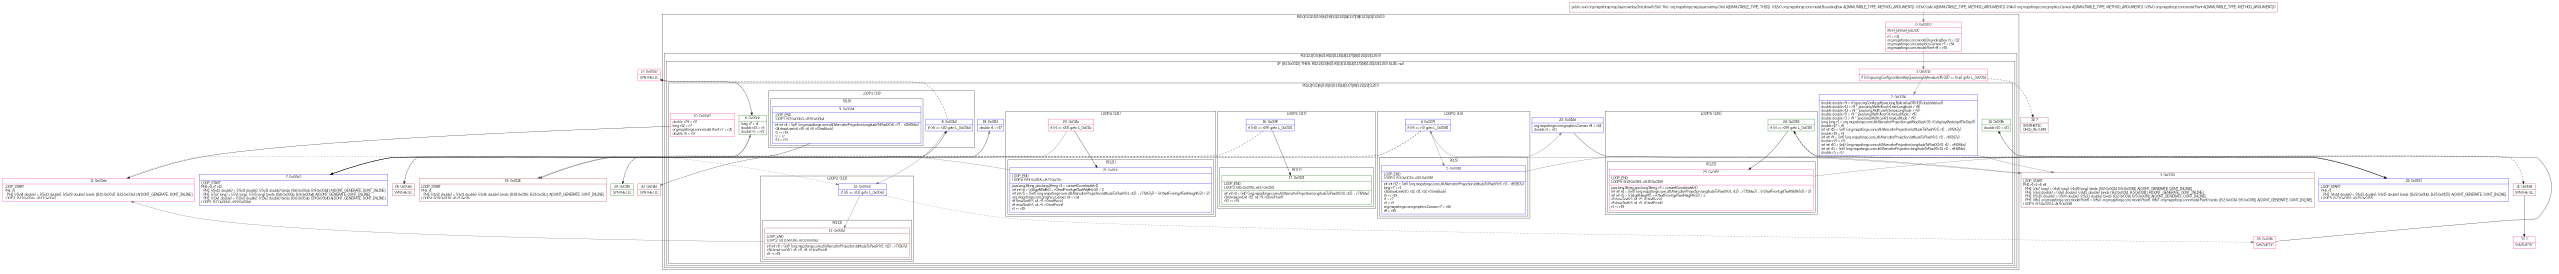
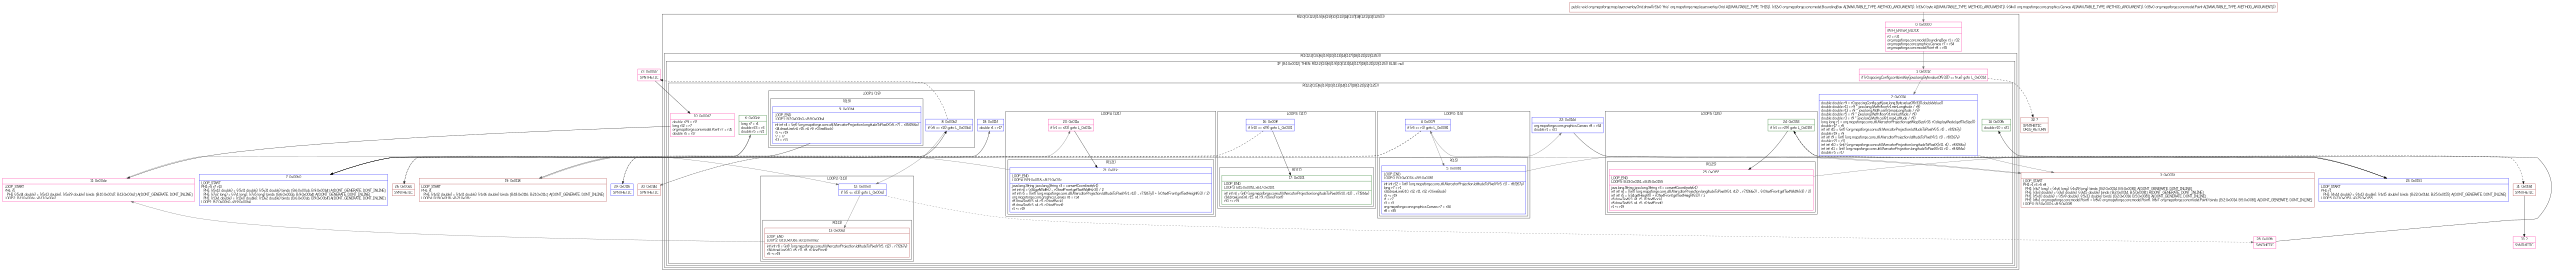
(740, 85) -> (672, 96)
(391, 156) -> (391, 156)
(808, 157) -> (809, 157)
(622, 190) -> (622, 190)
